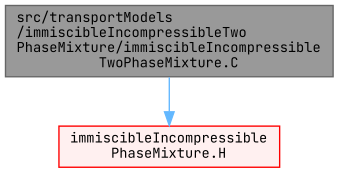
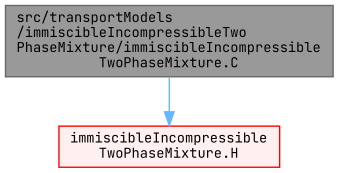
(169, 147) -> (169, 147)
